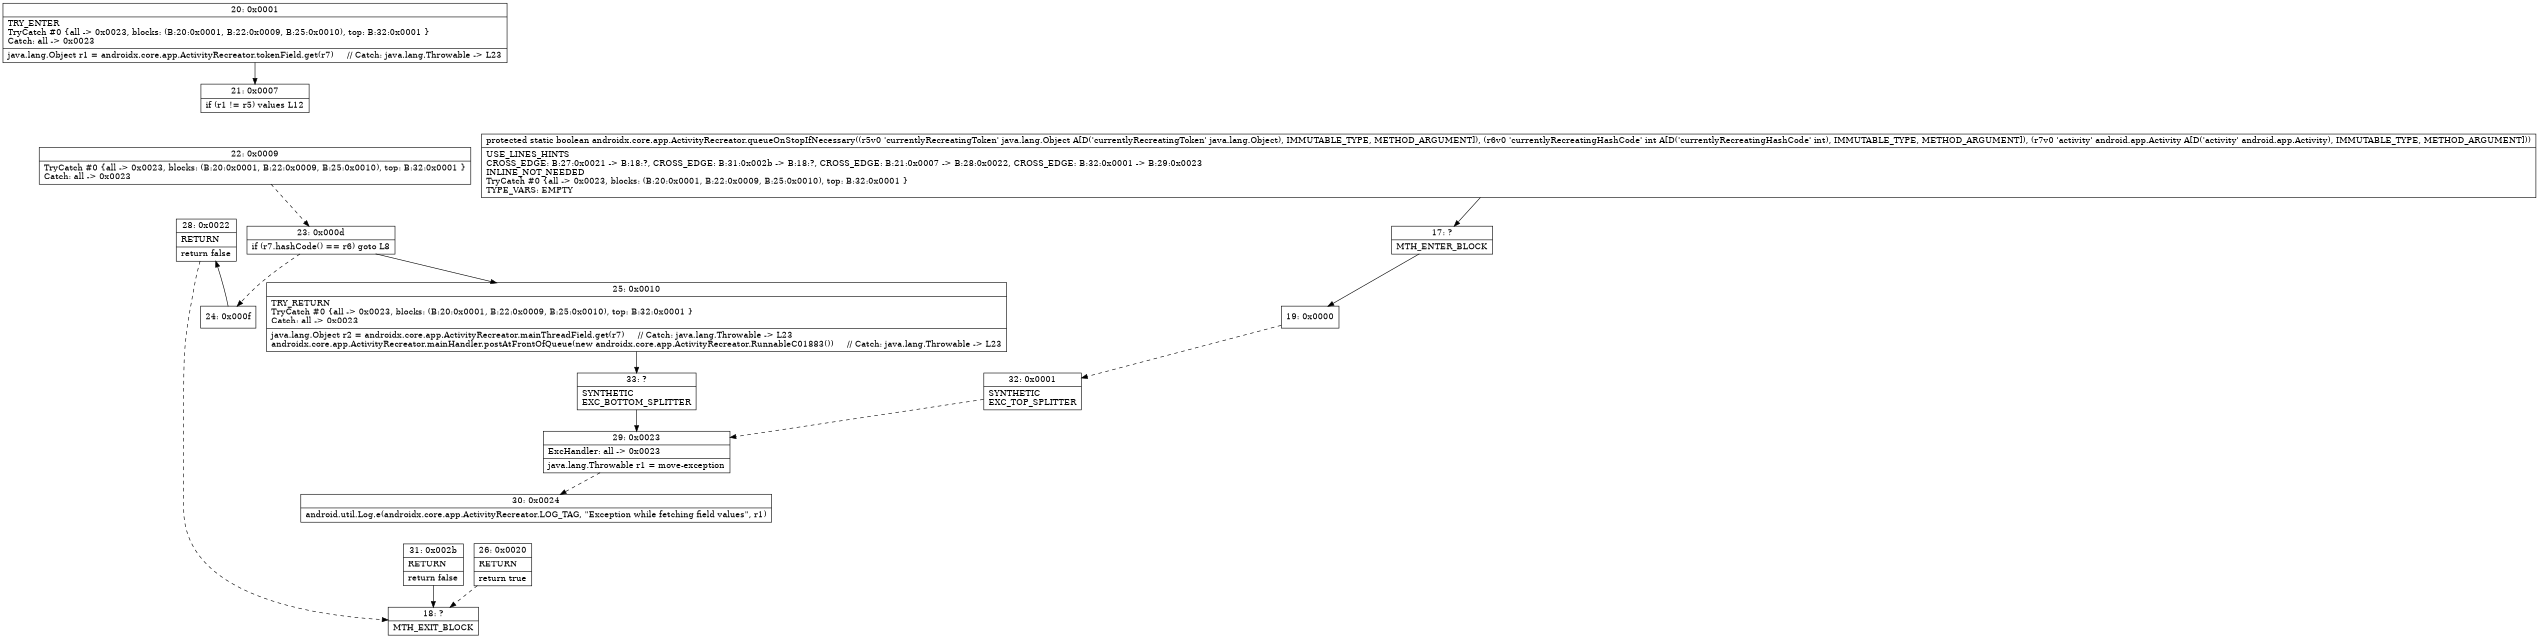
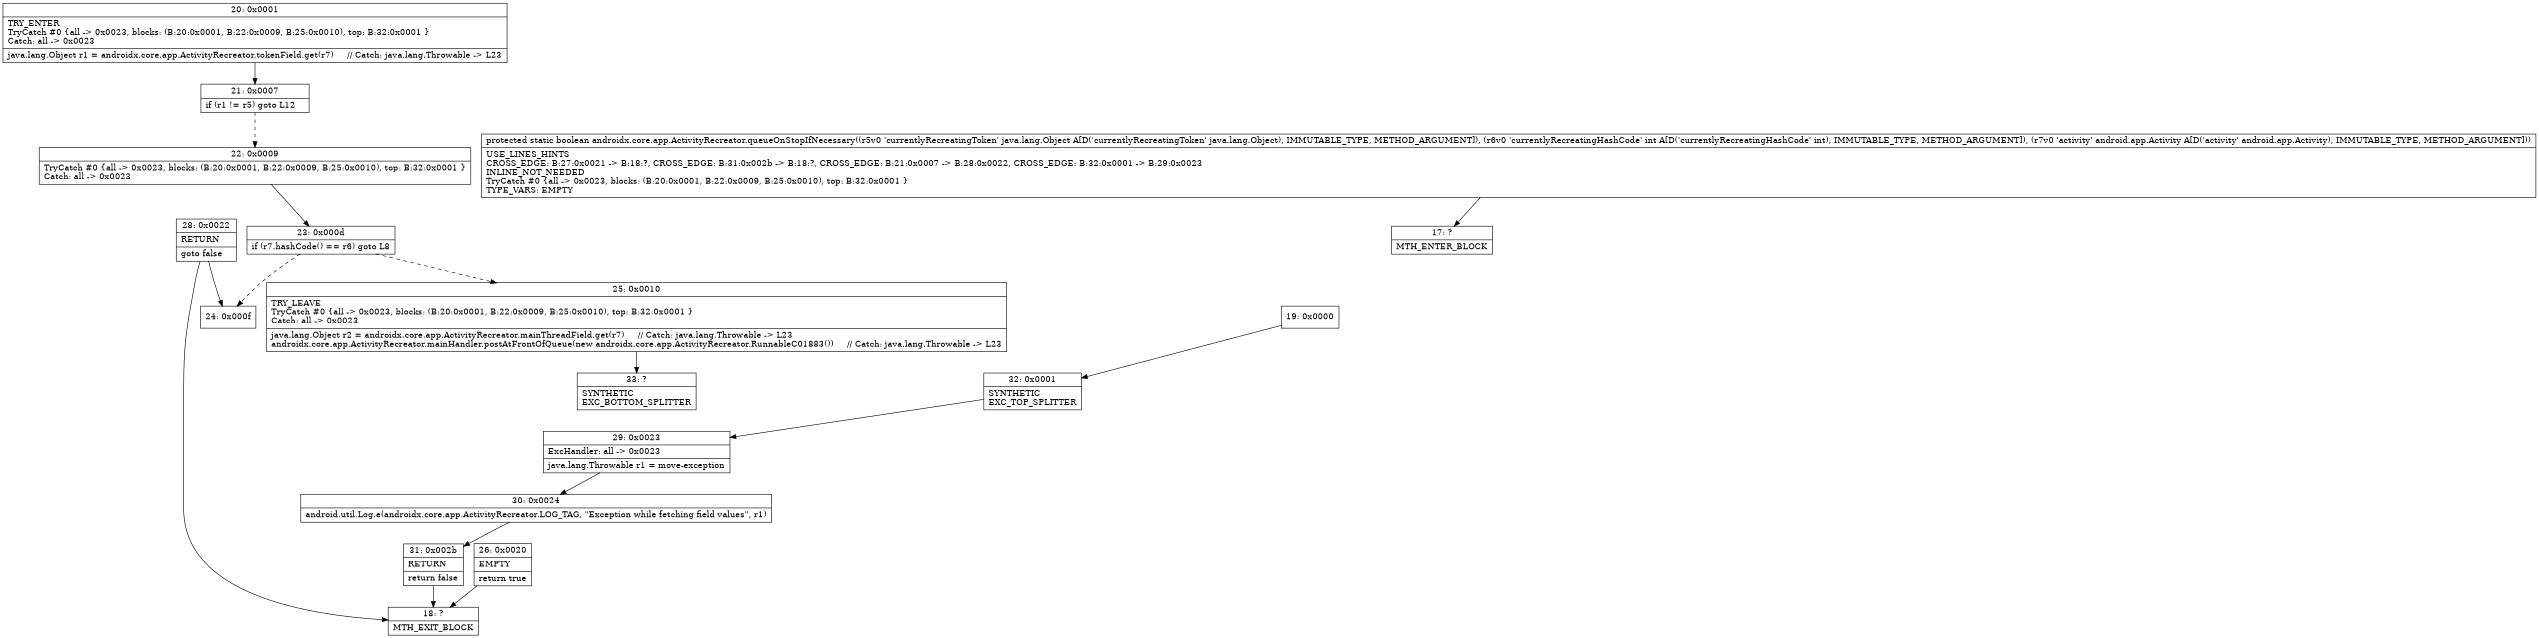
(255, 105) -> (251, 105)
none -> (255, 127)
(288, 203) -> (288, 203)
(206, 254) -> (202, 254)
(433, 268) -> (433, 268)
(1376, 279) -> none
(223, 286) -> (214, 281)
(301, 303) -> (297, 303)
(1184, 351) -> (1184, 351)
(637, 418) -> none
(860, 418) -> (860, 418)
(583, 482) -> (583, 482)
(184, 509) -> (184, 509)
none -> (489, 533)
(498, 564) -> (495, 564)
(466, 595) -> (466, 595)
